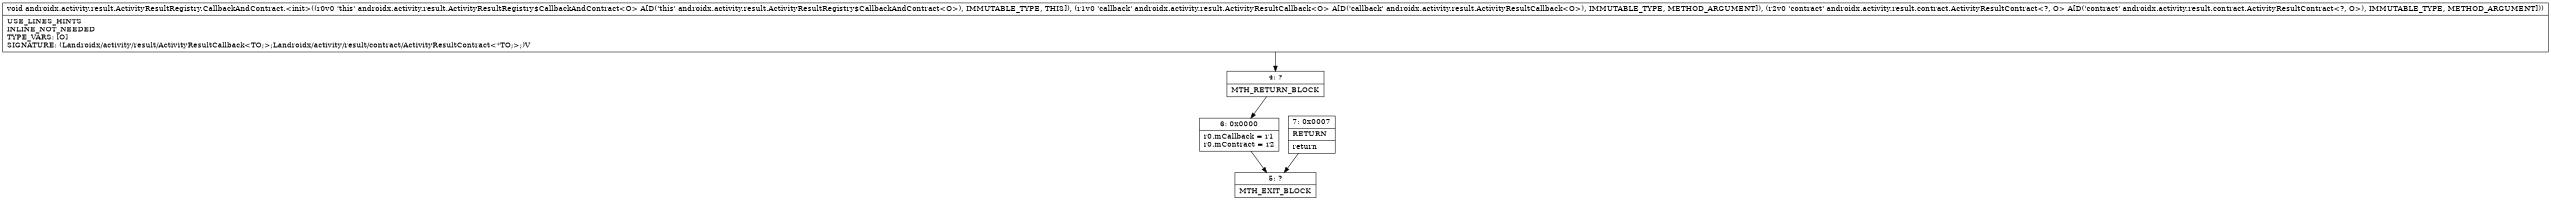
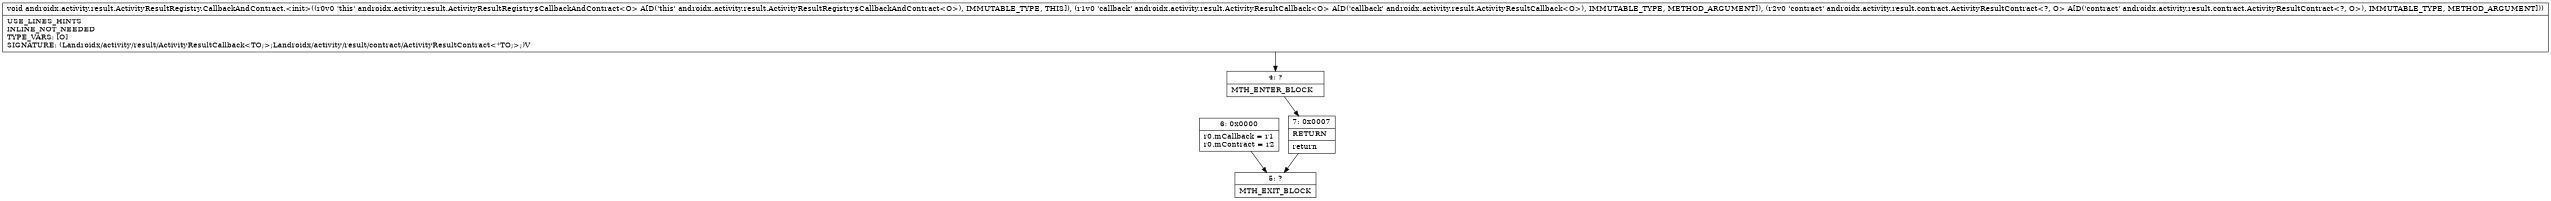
(1275, 90) -> (1272, 90)
(1260, 105) -> (1290, 104)
